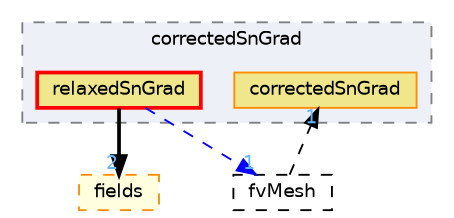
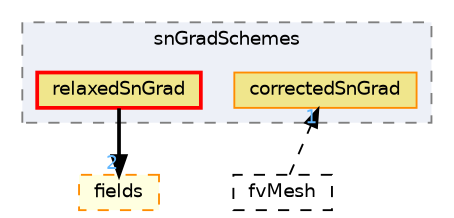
(227, 40) -> (227, 40)
(192, 136) -> none
